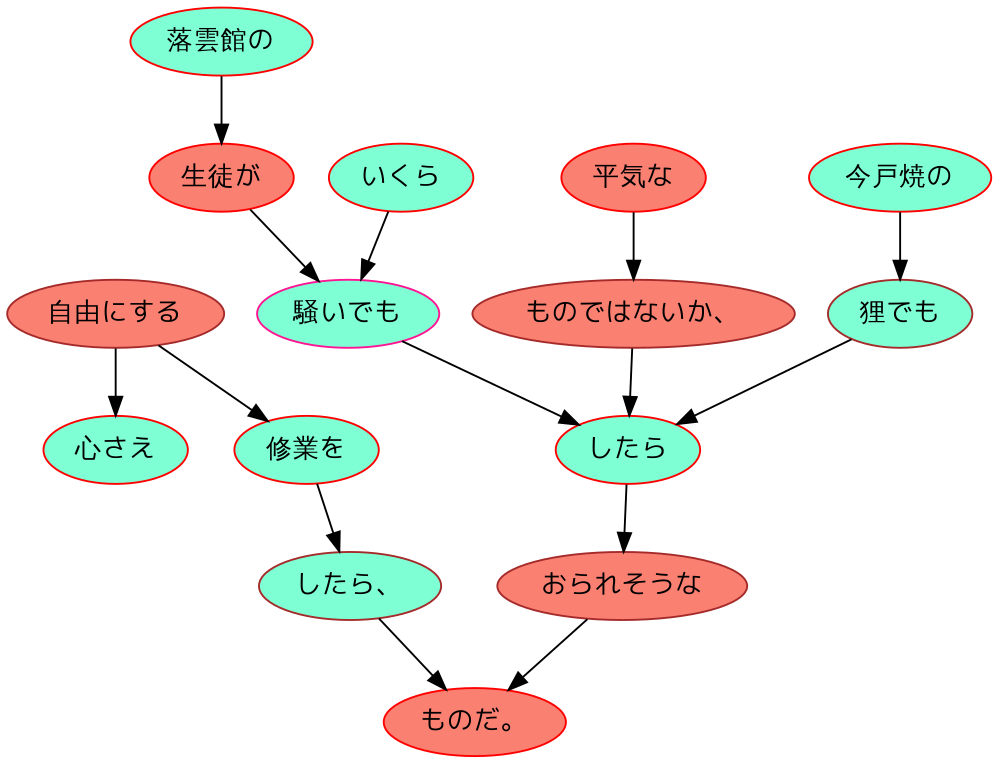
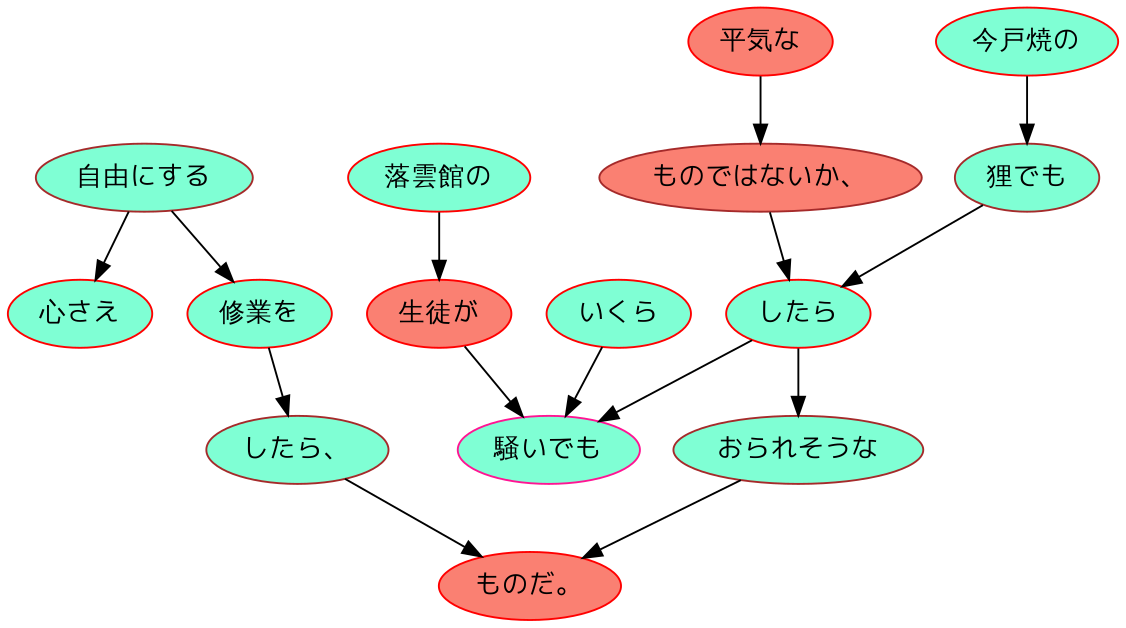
(116, 314) -> (144, 178)
(482, 379) -> (684, 376)
(622, 586) -> (798, 450)
